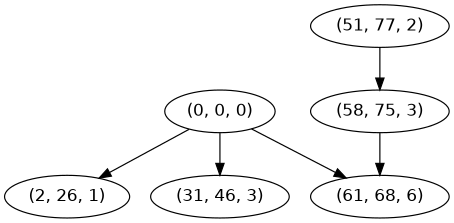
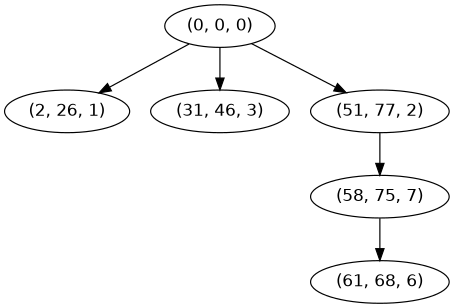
(380, 111) -> (380, 197)
(294, 151) -> (294, 65)
